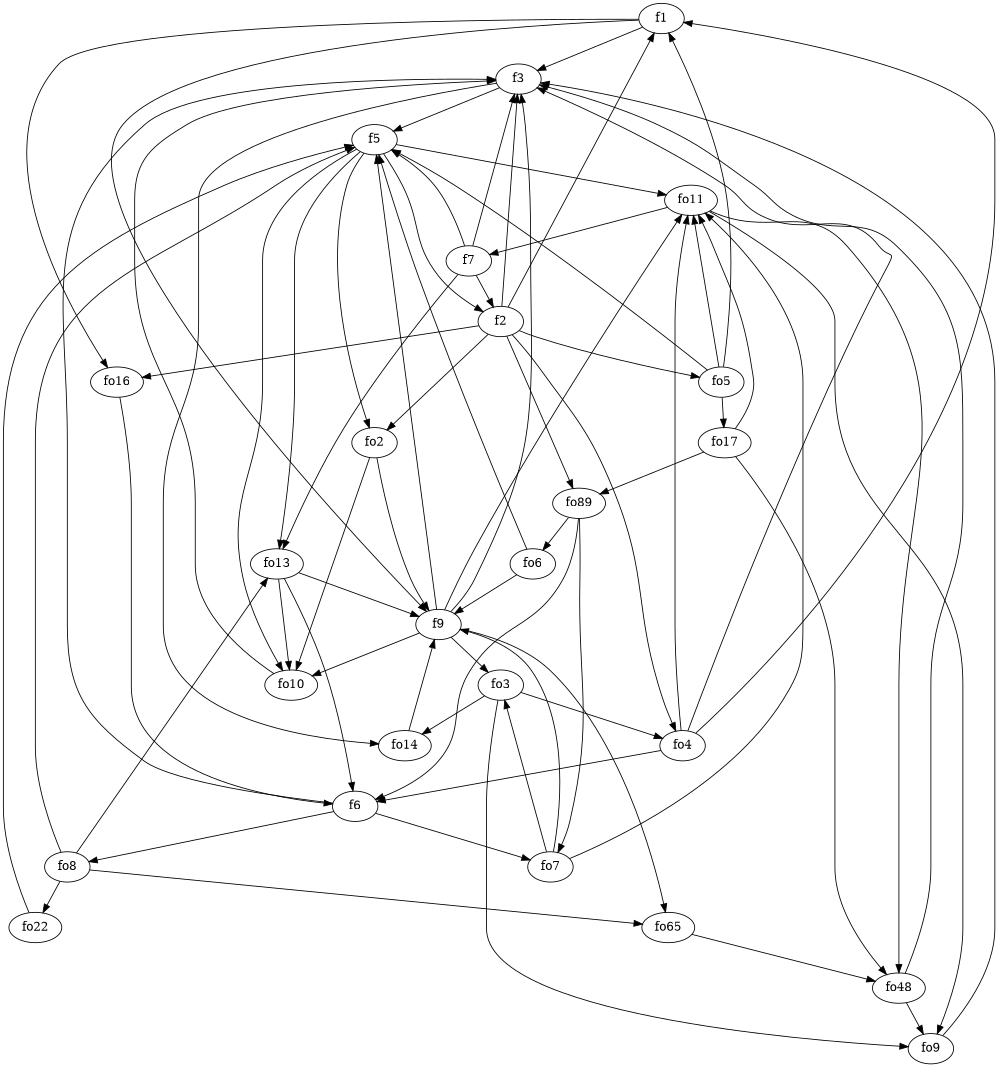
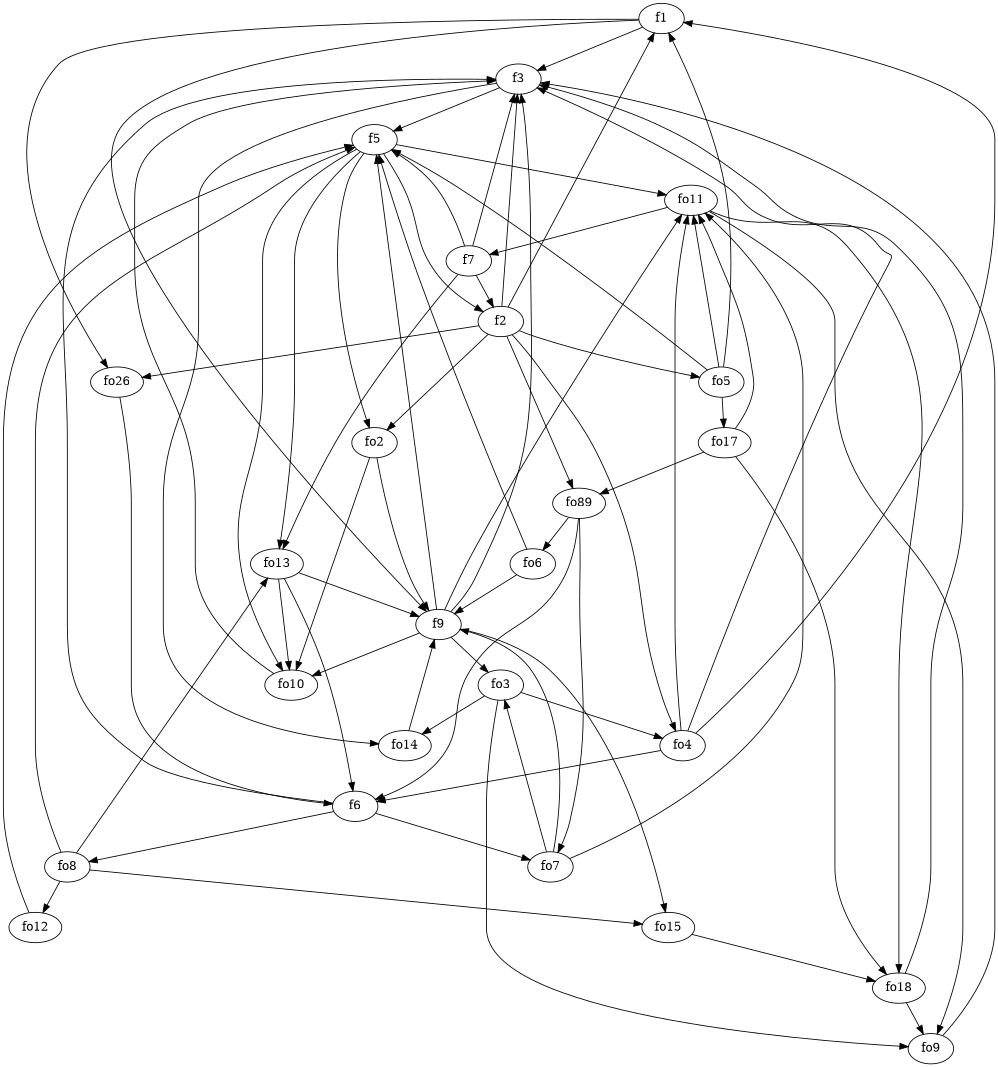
(117, 382) -> (117, 382)
(35, 928) -> (35, 928)
(668, 928) -> (668, 928)
(899, 988) -> (899, 988)
